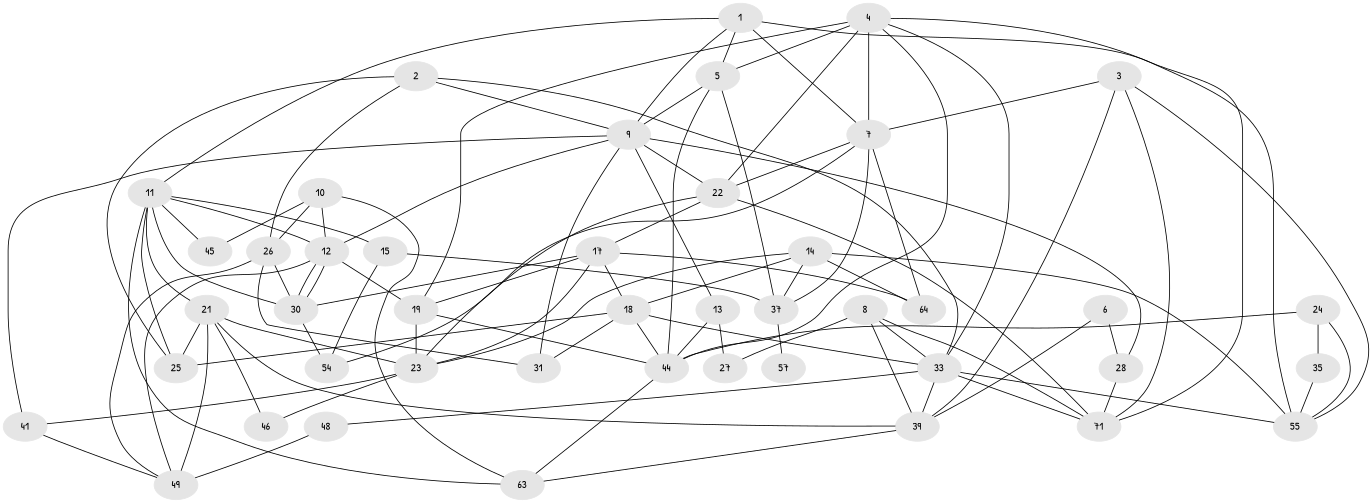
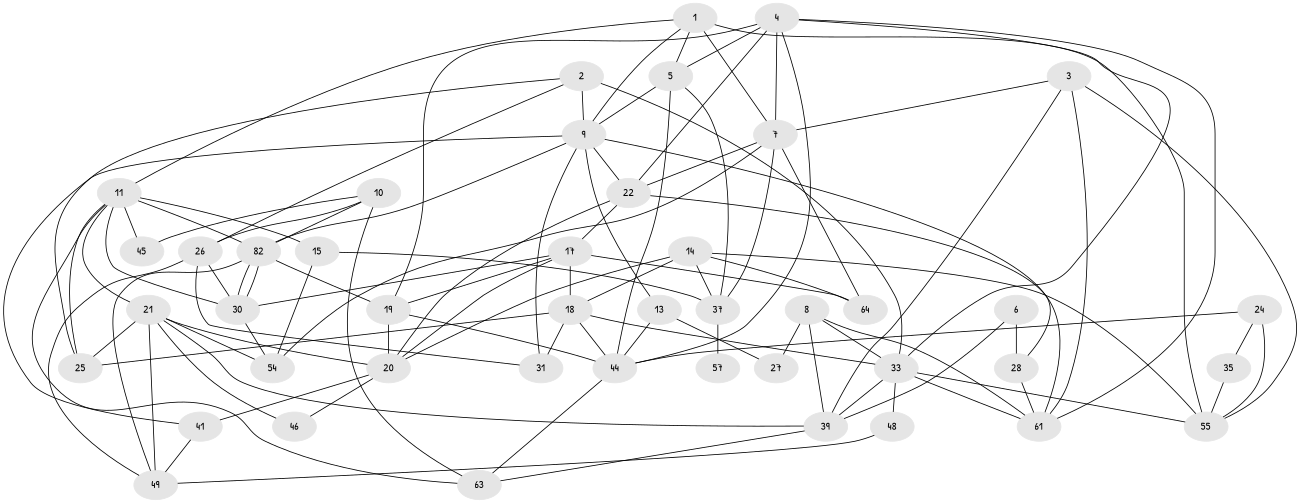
(327, 251) -> (259, 251)
none -> (210, 339)
(416, 368) -> (389, 368)
(1099, 427) -> (1039, 427)
